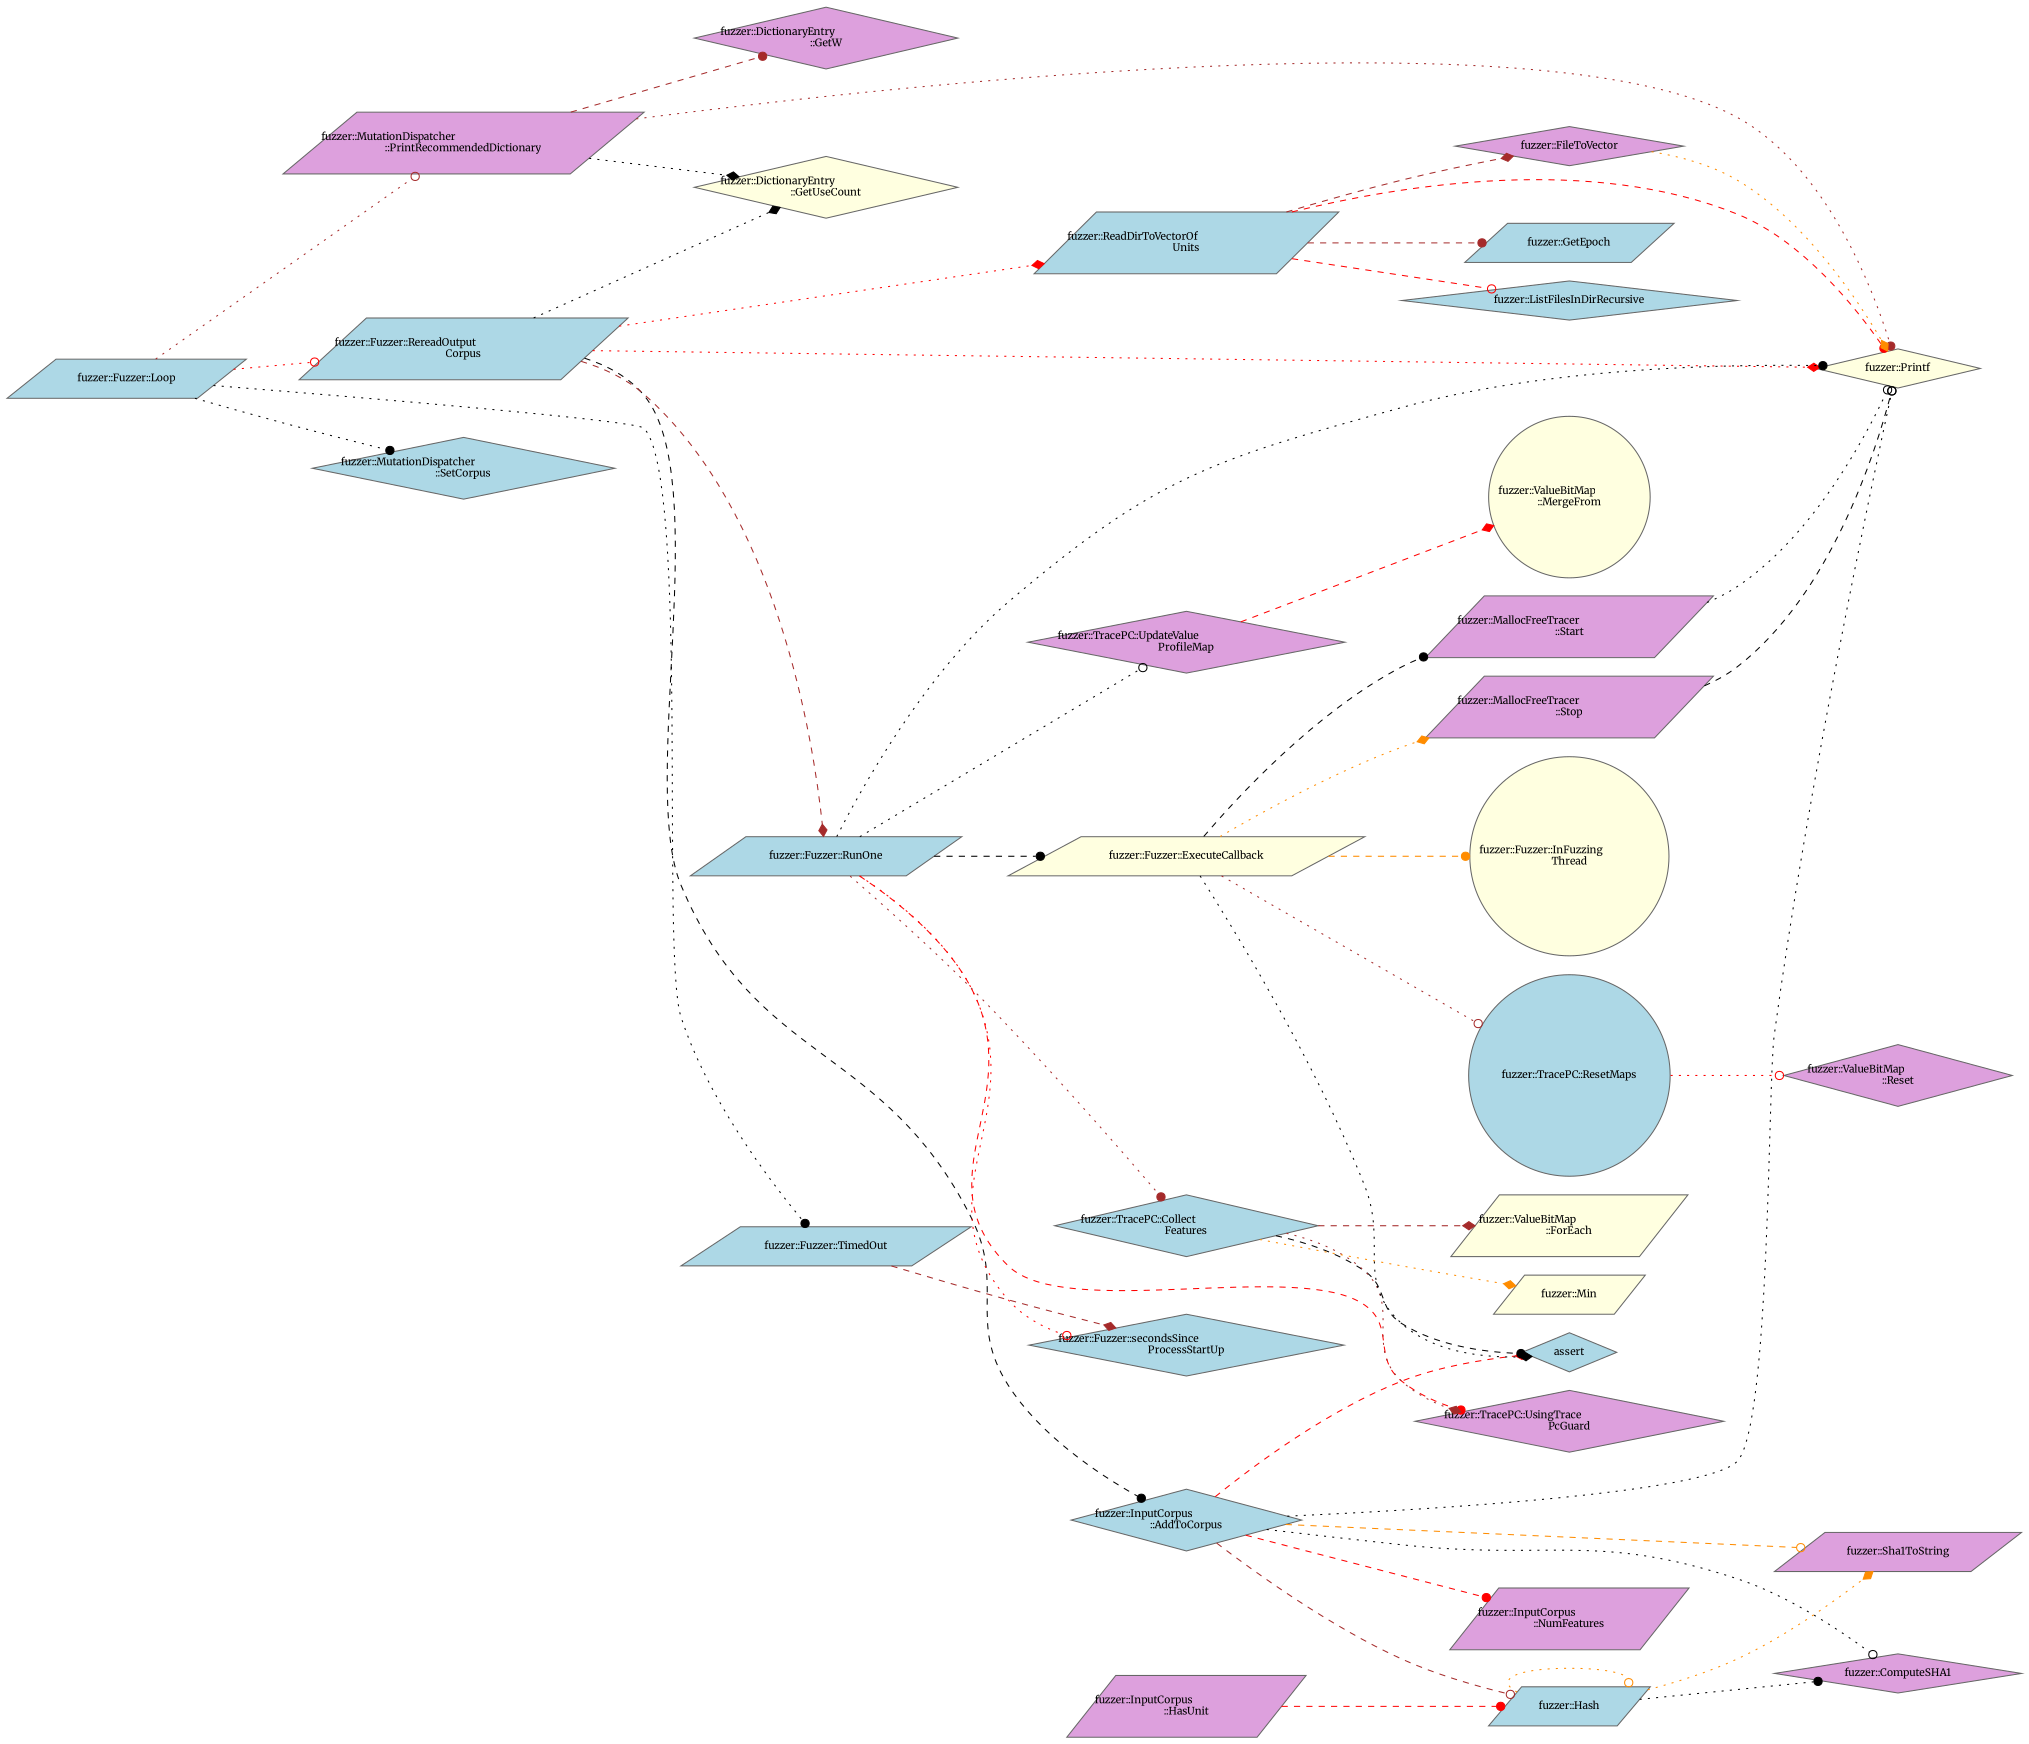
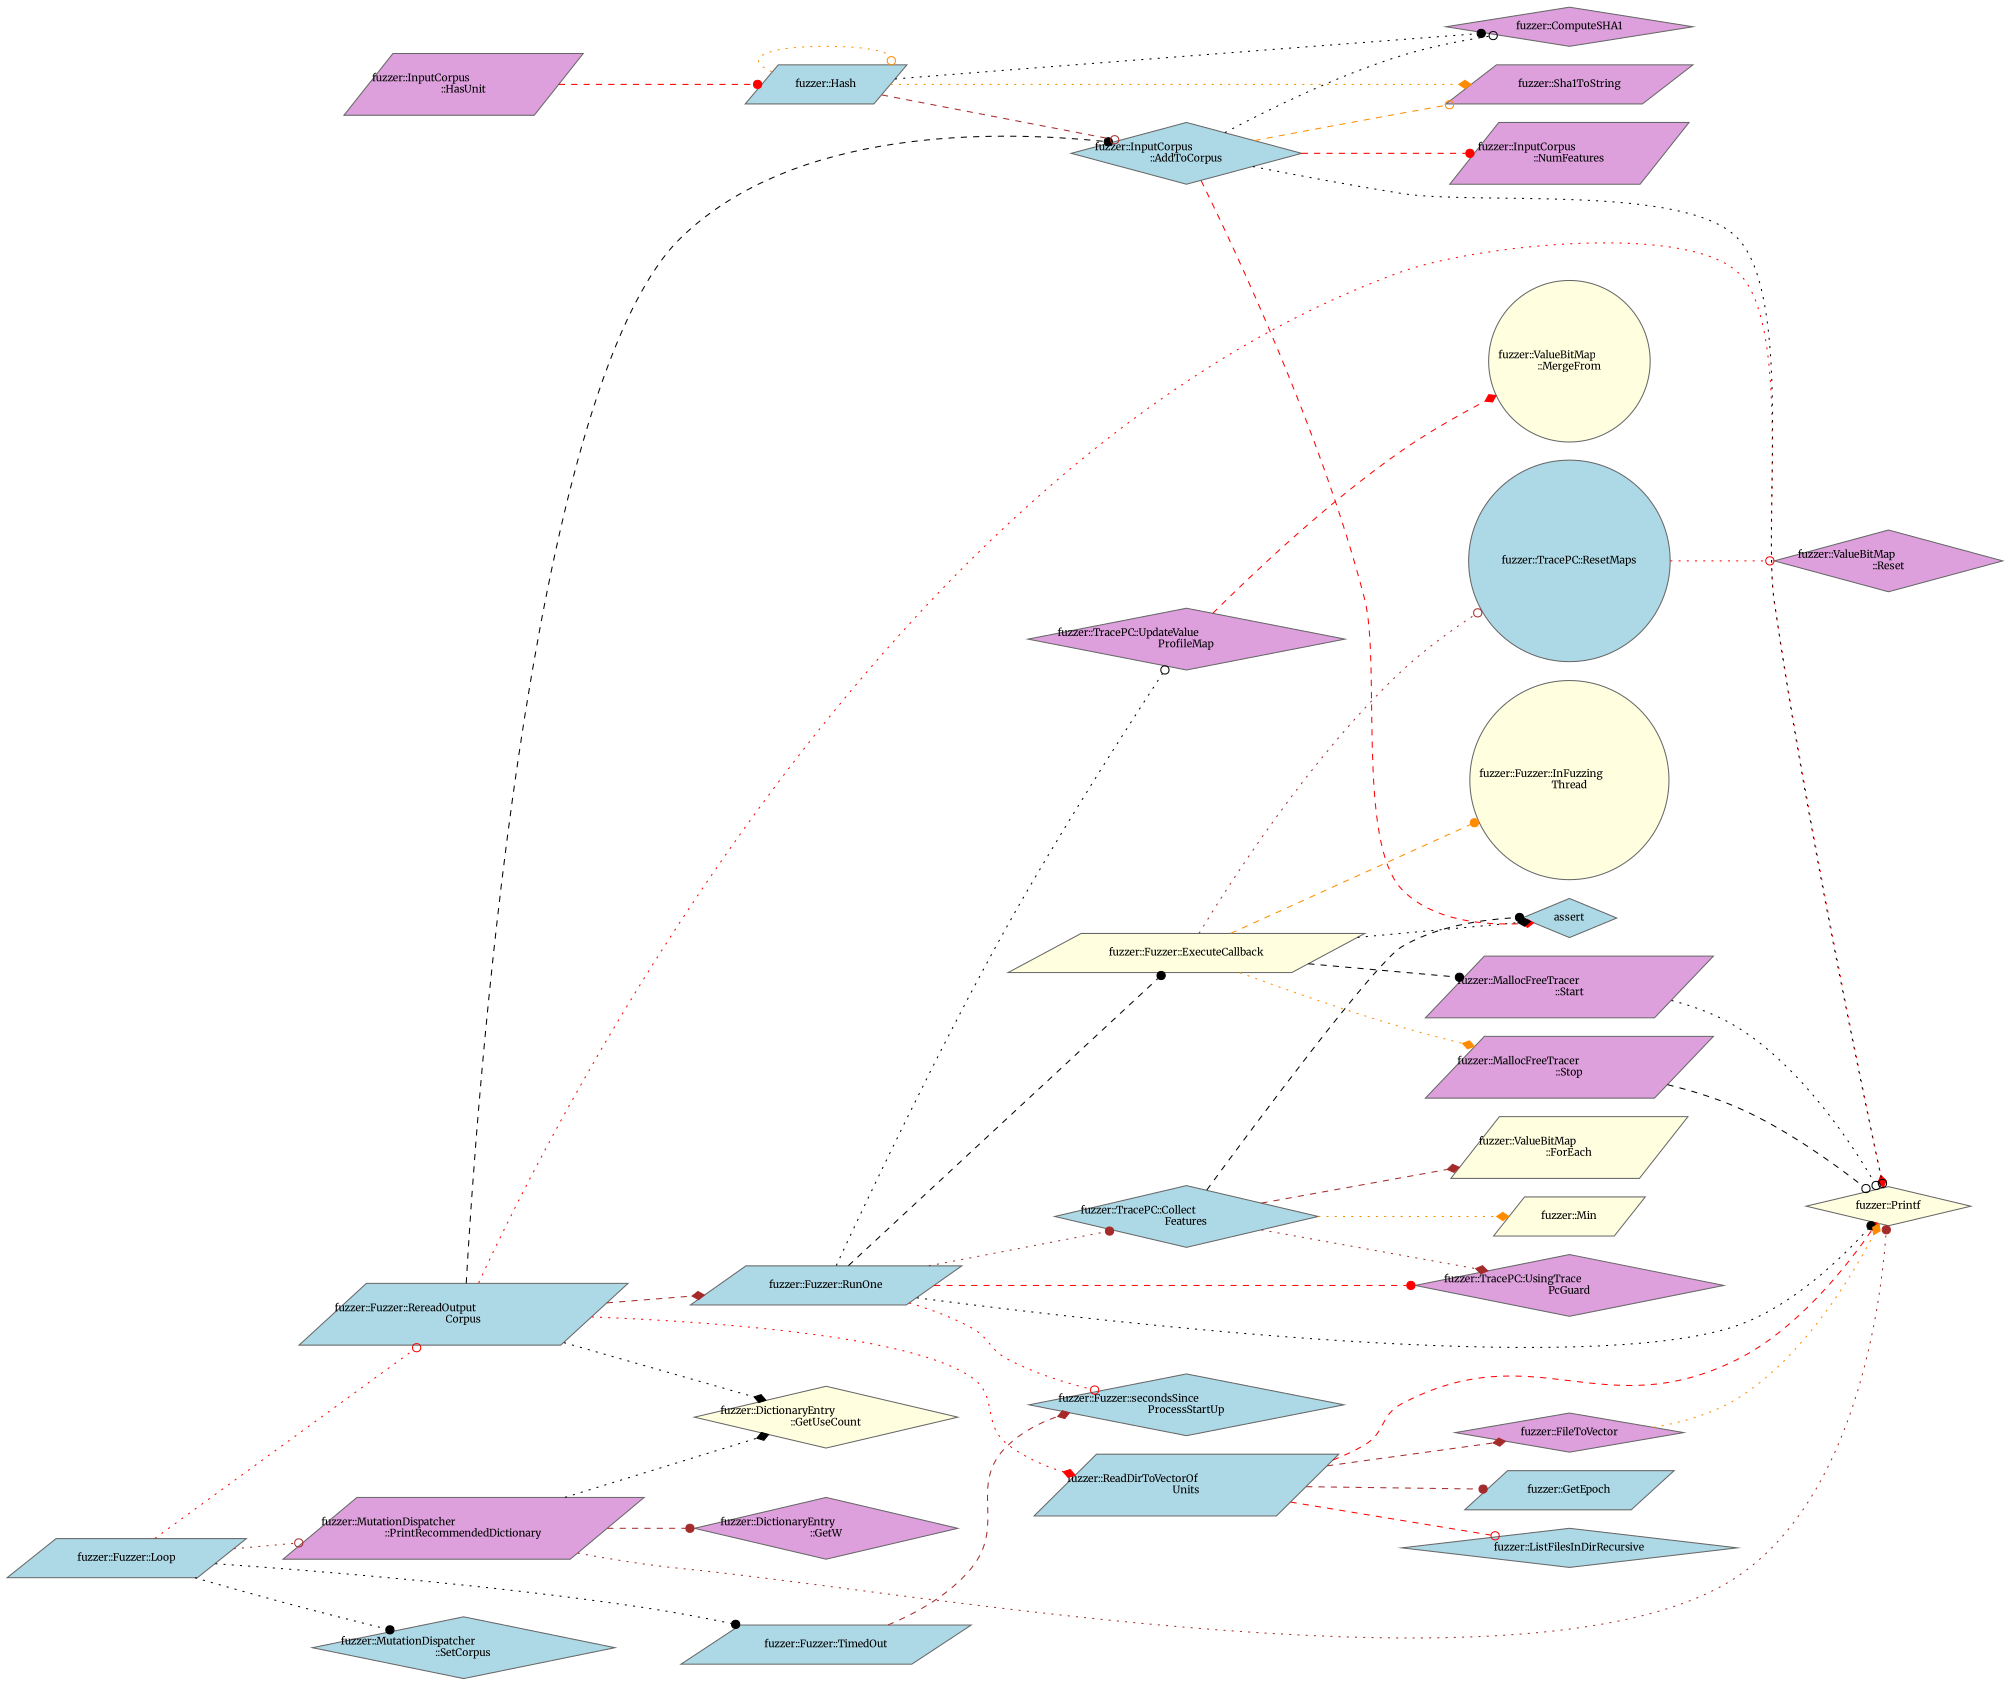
(1353, 1634) -> (996, 117)
